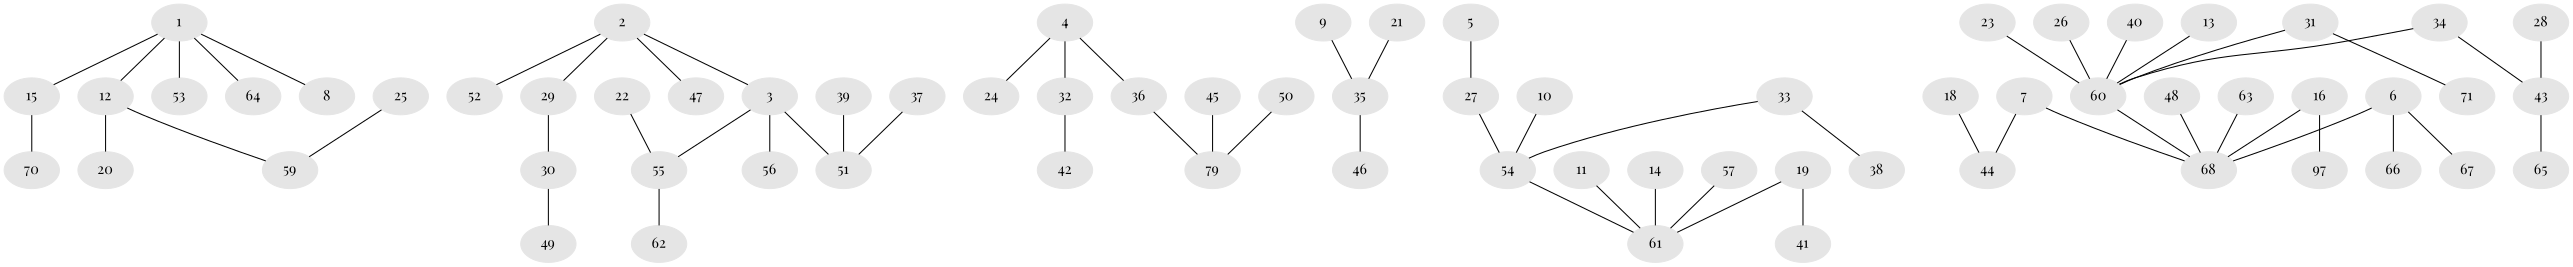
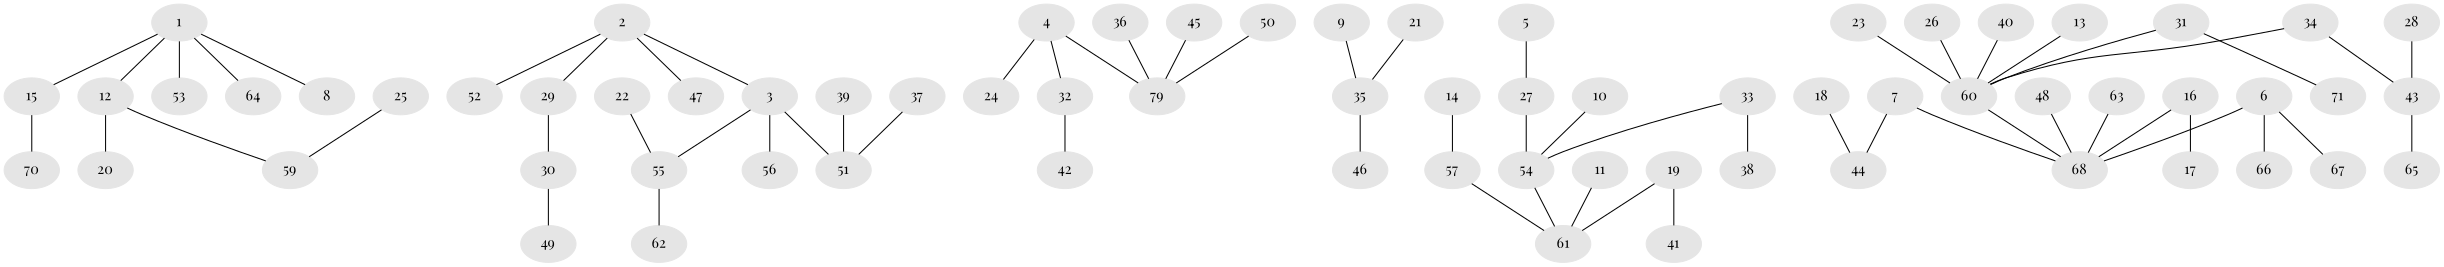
(1102, 59) -> (1102, 60)
(2320, 170) -> (2190, 170)
(1655, 207) -> (1452, 133)
